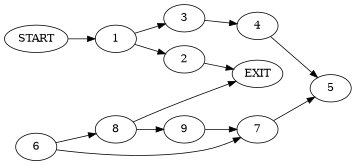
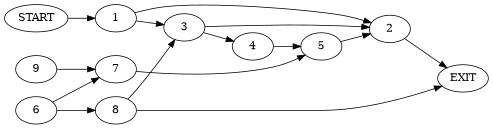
none -> (283, 25)
none -> (352, 39)
(146, 129) -> (147, 77)
